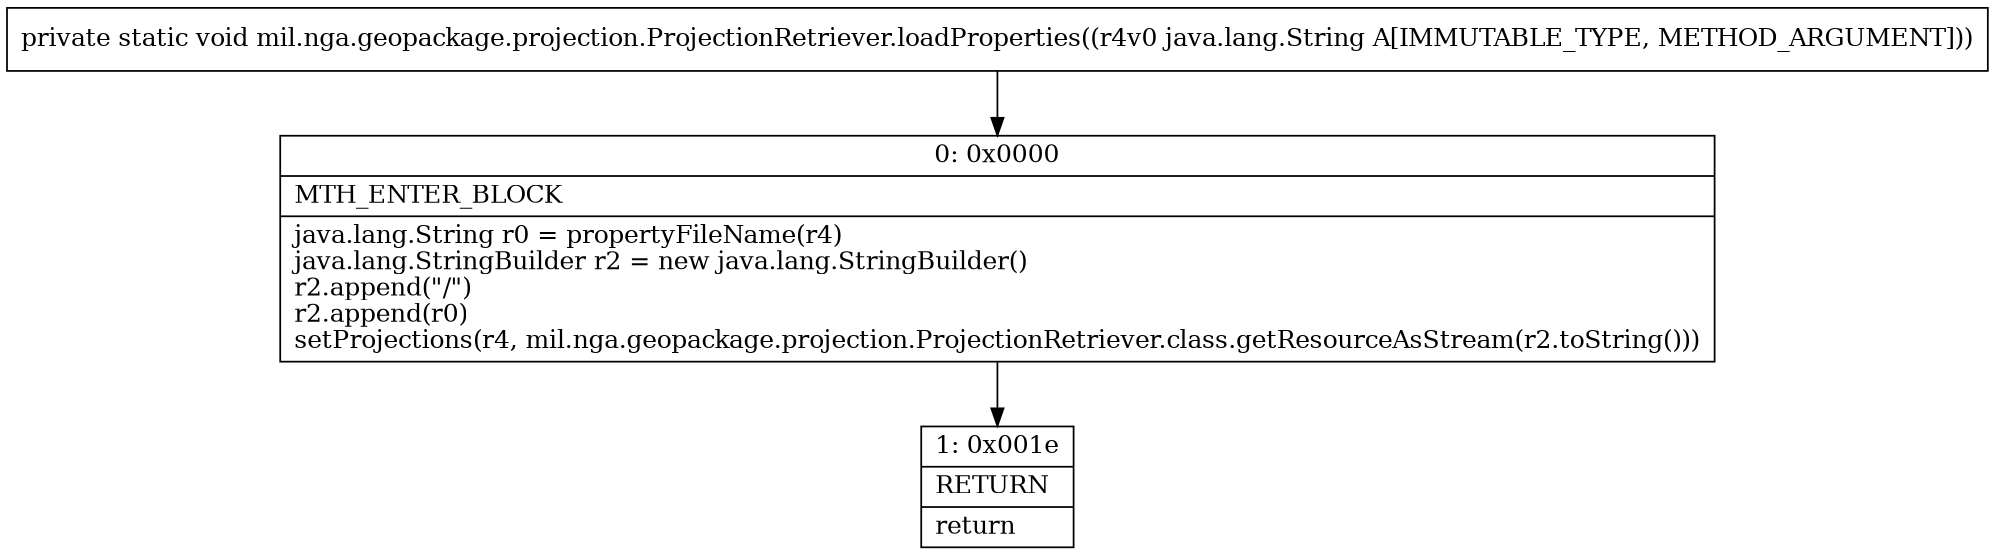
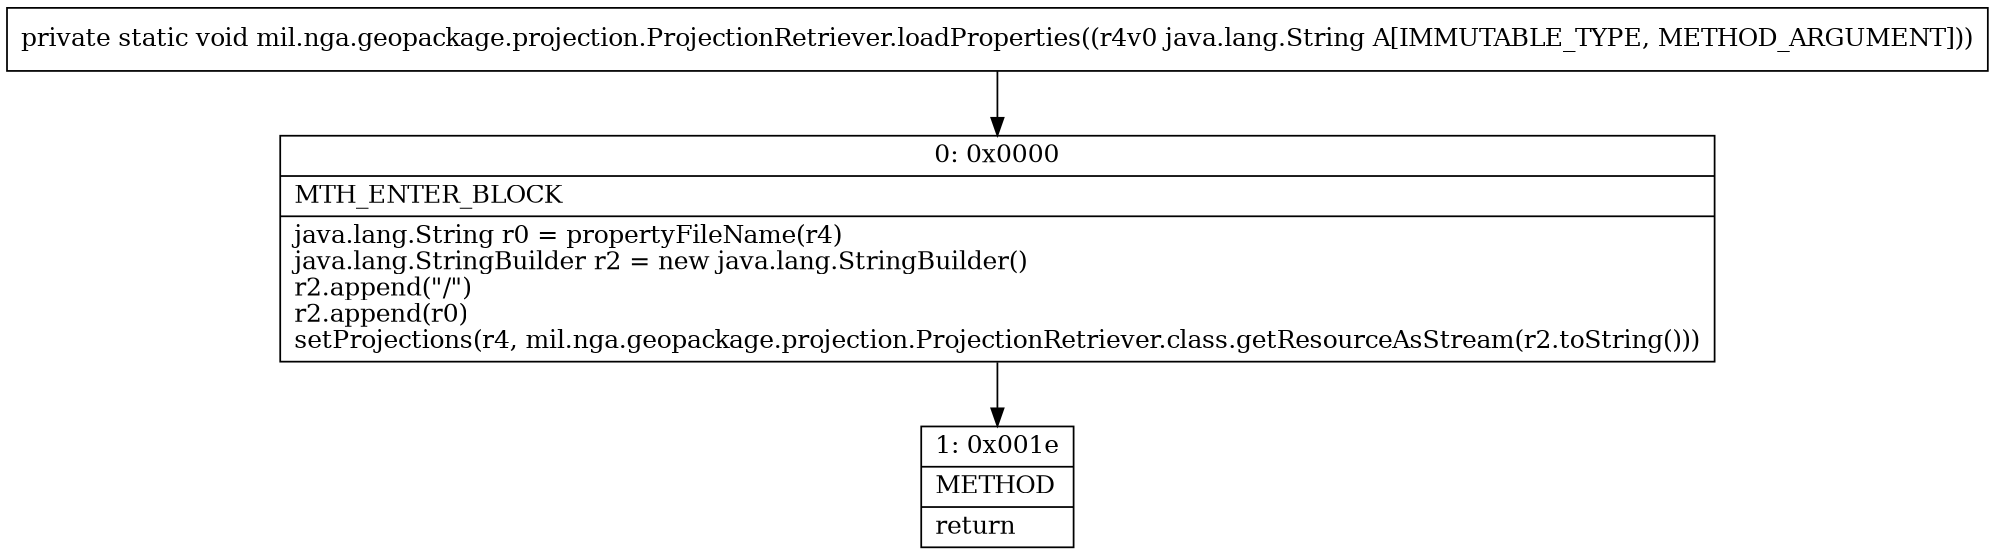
(992, 486) -> (996, 486)
